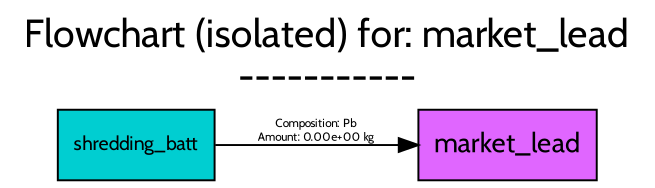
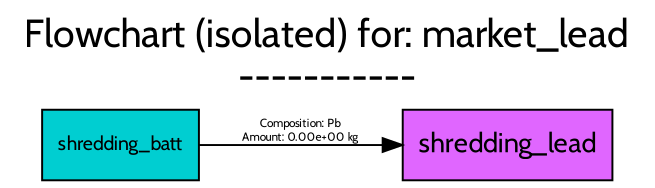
(508, 145) -> (508, 145)
